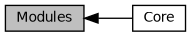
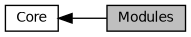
(115, 18) -> (90, 18)
